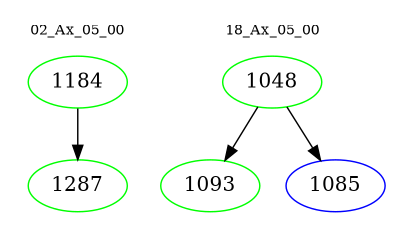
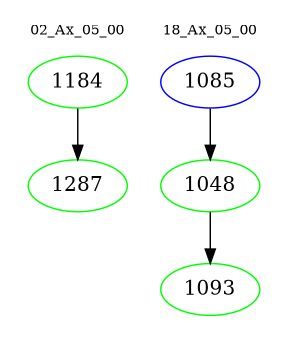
(300, 127) -> (210, 127)
